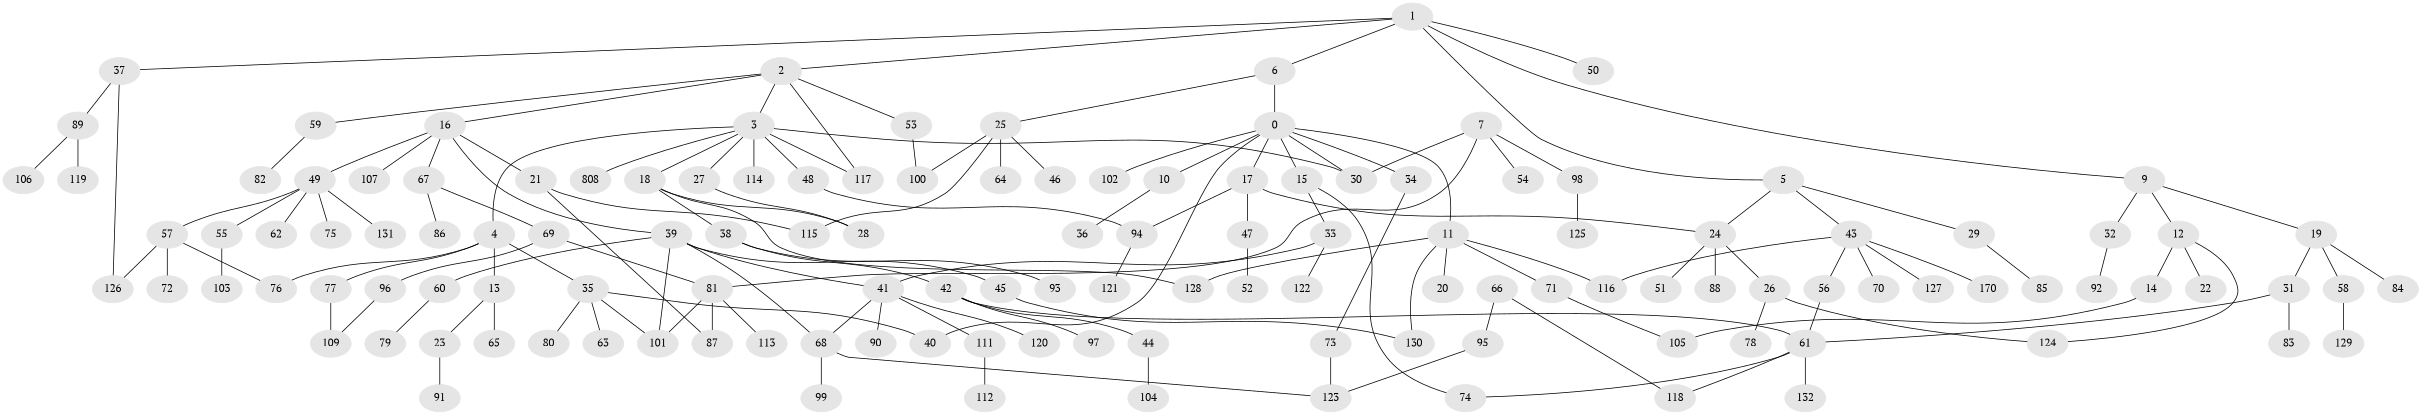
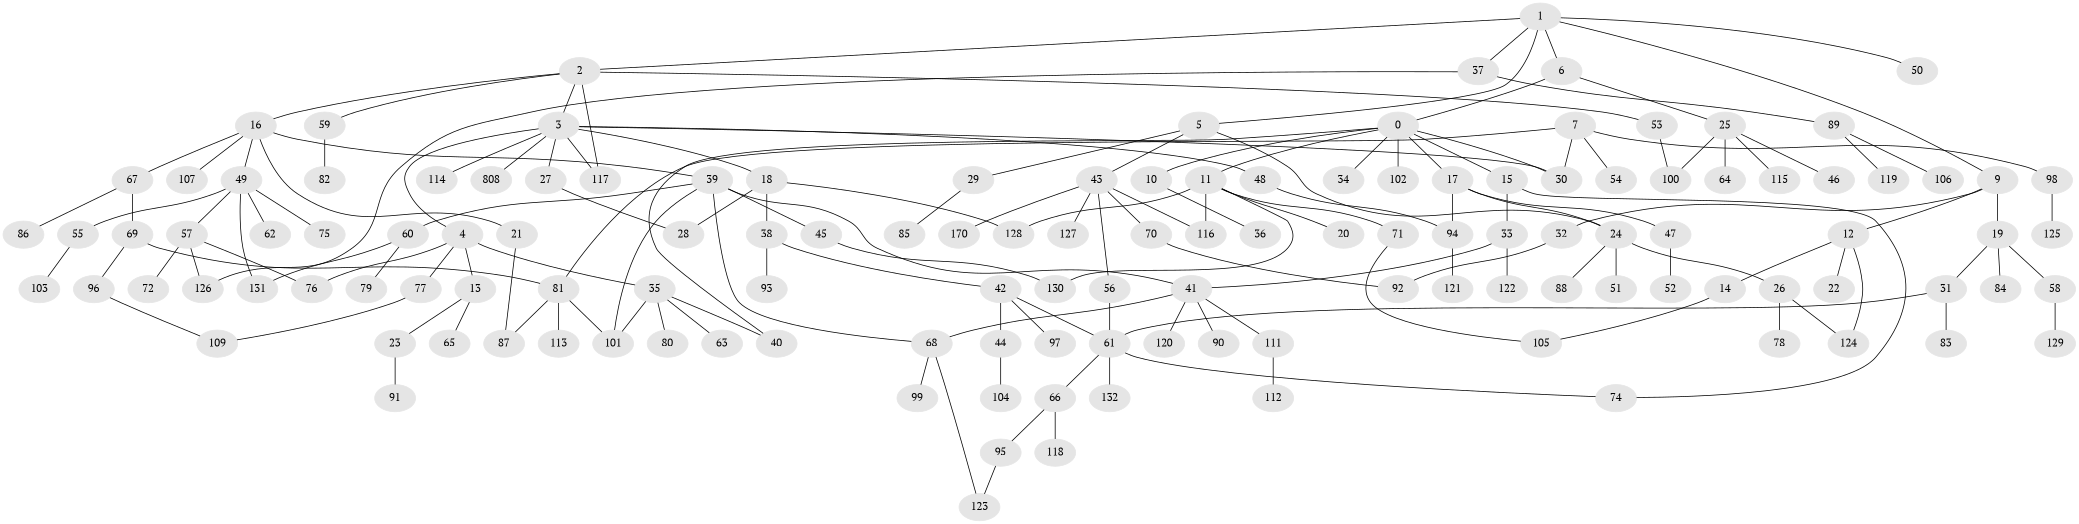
(670, 212) -> none
none -> (347, 257)
none -> (1271, 271)
(1331, 344) -> none
(1741, 372) -> (1083, 371)
